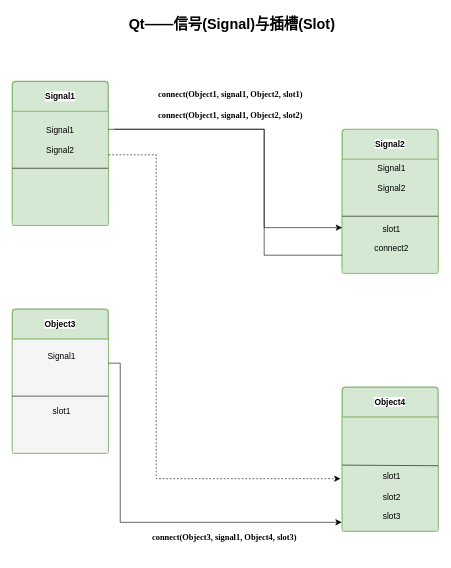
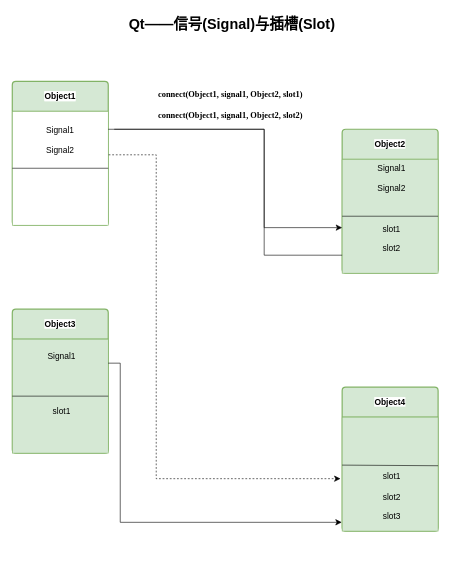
(60, 96) -> (60, 96)
(390, 144) -> (390, 144)
(60, 168) -> (60, 168)
(392, 181) -> (392, 181)
(60, 396) -> (60, 396)
(225, 537) -> none
